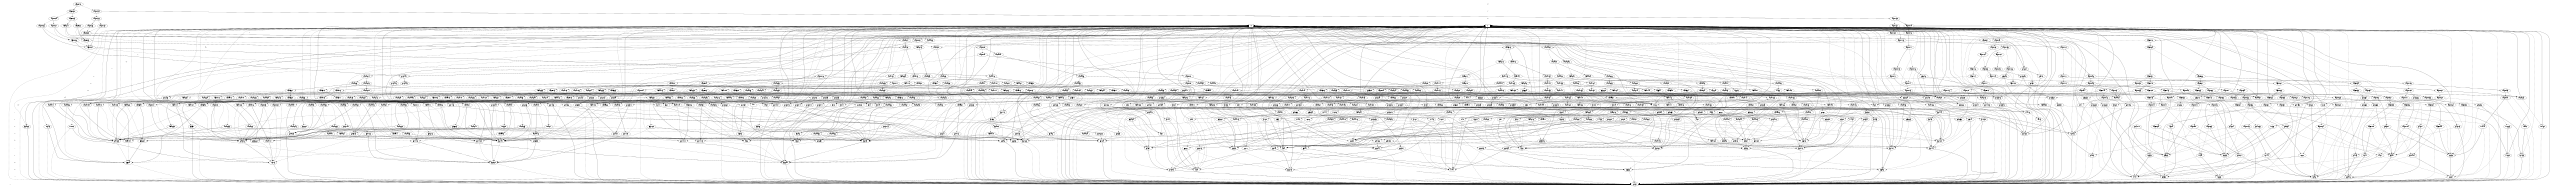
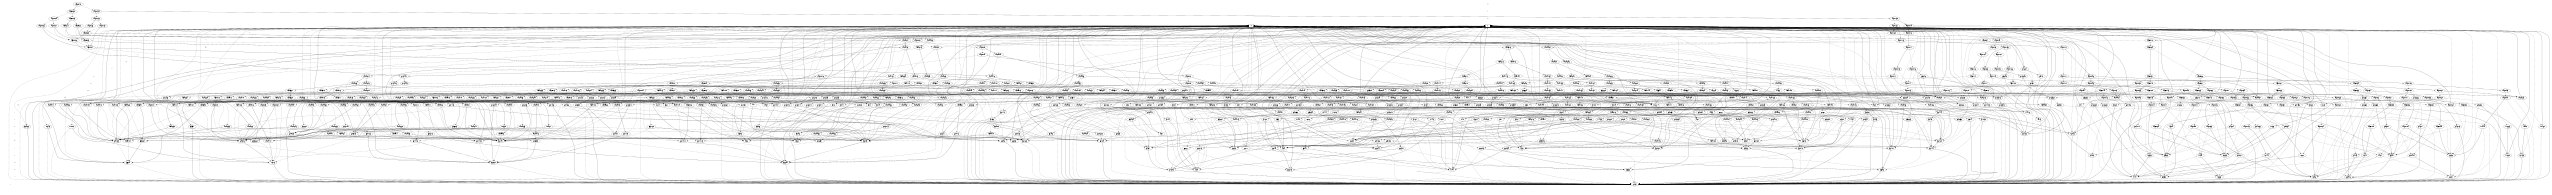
none -> (2138, 98)
